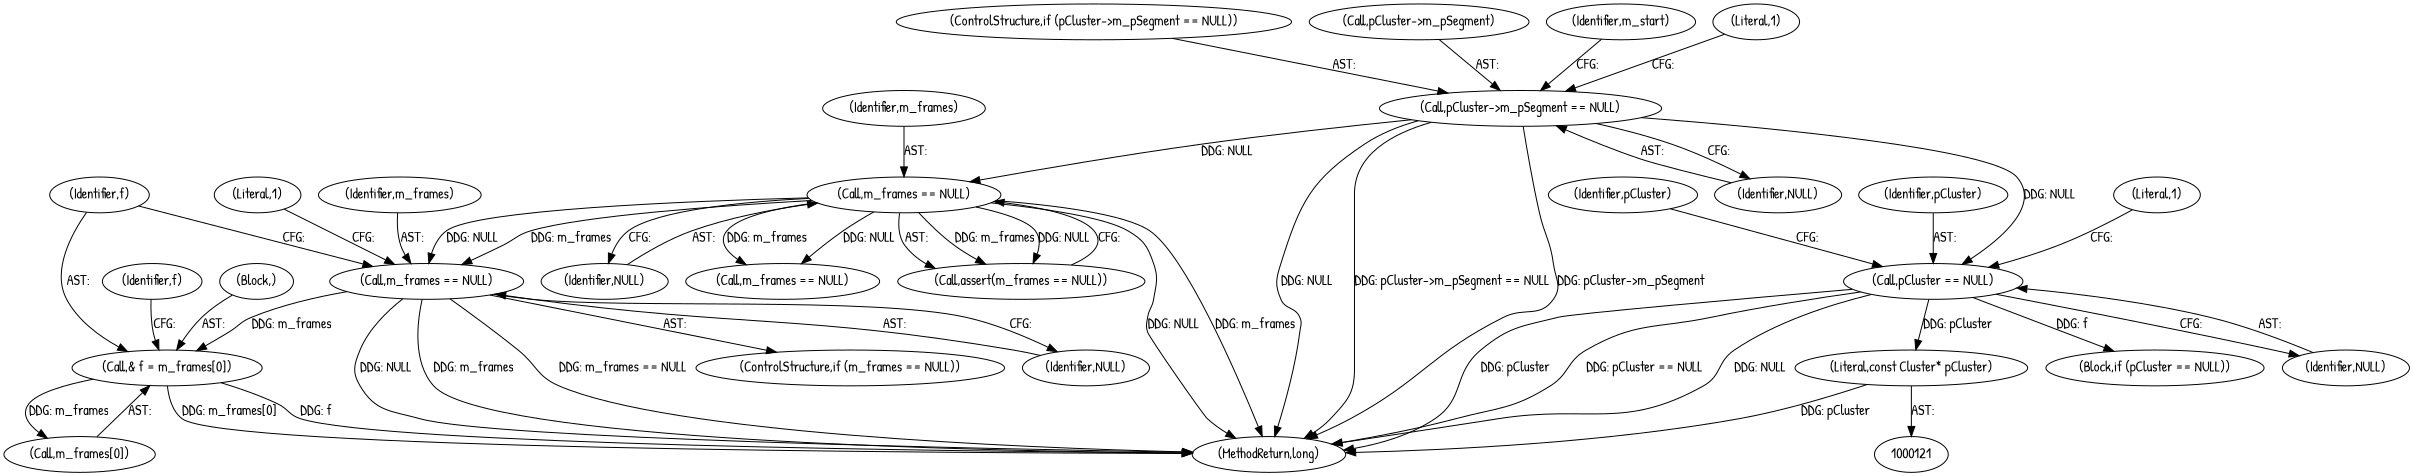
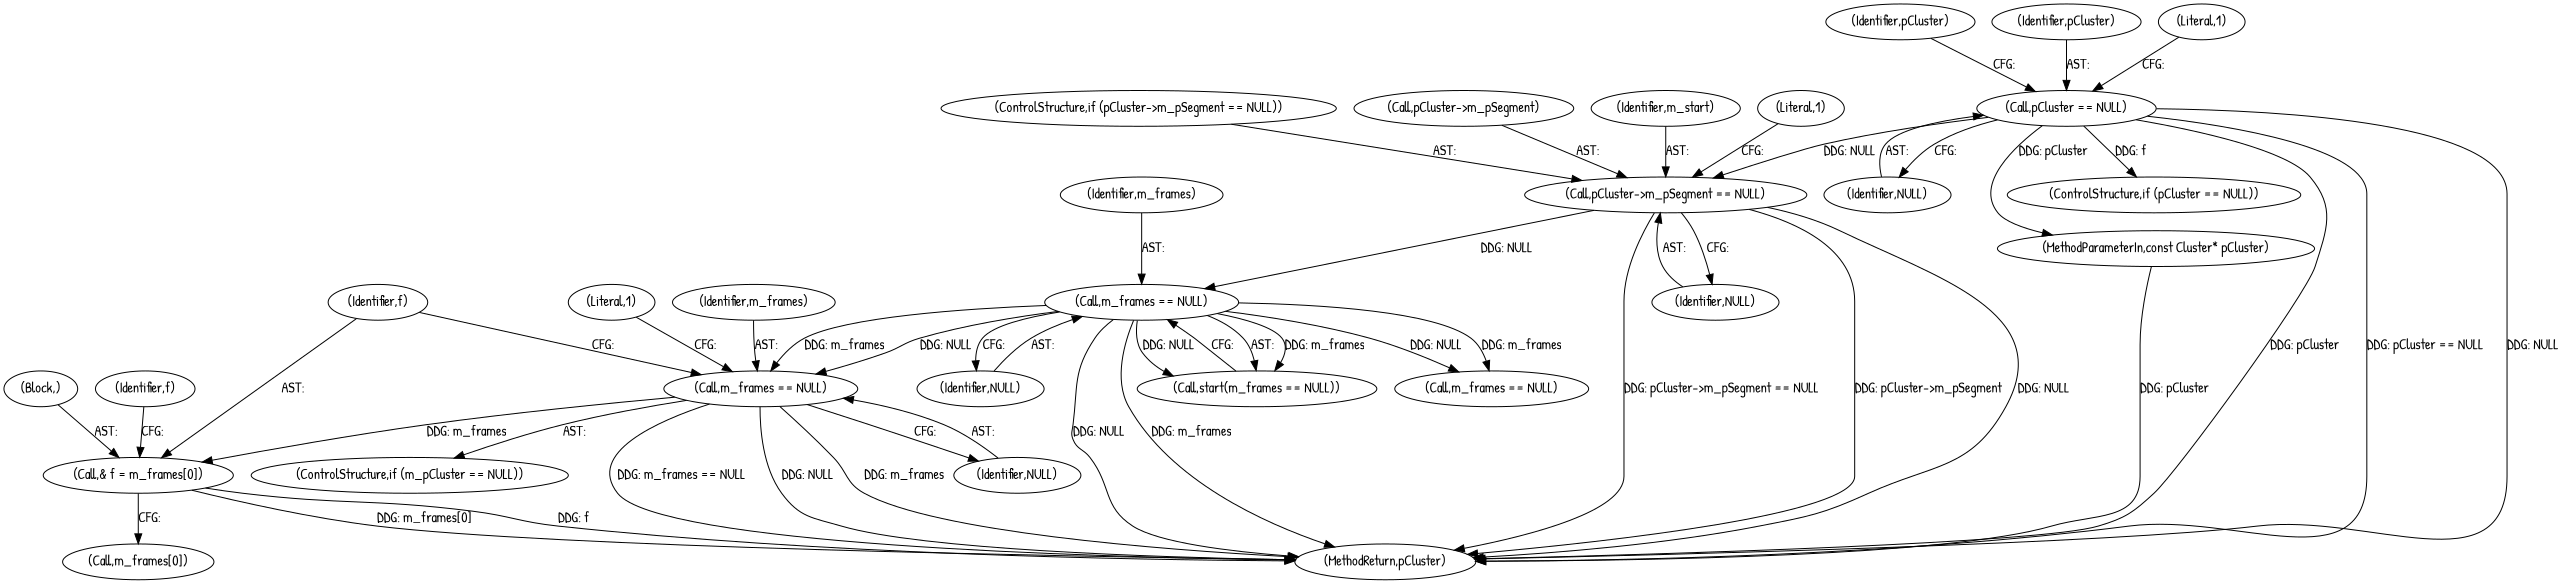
(1589, 65) -> (1679, 152)
(1884, 143) -> (1854, 138)
(1021, 281) -> (1257, 389)
(850, 368) -> (410, 475)
(1911, 368) -> (2156, 249)
(2155, 368) -> (2154, 195)
(69, 411) -> (151, 519)
(120, 415) -> none
(1269, 454) -> (1385, 562)
(1911, 454) -> none
